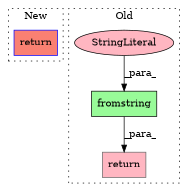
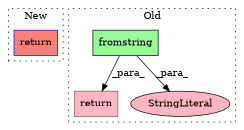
(124, 70) -> (151, 71)
